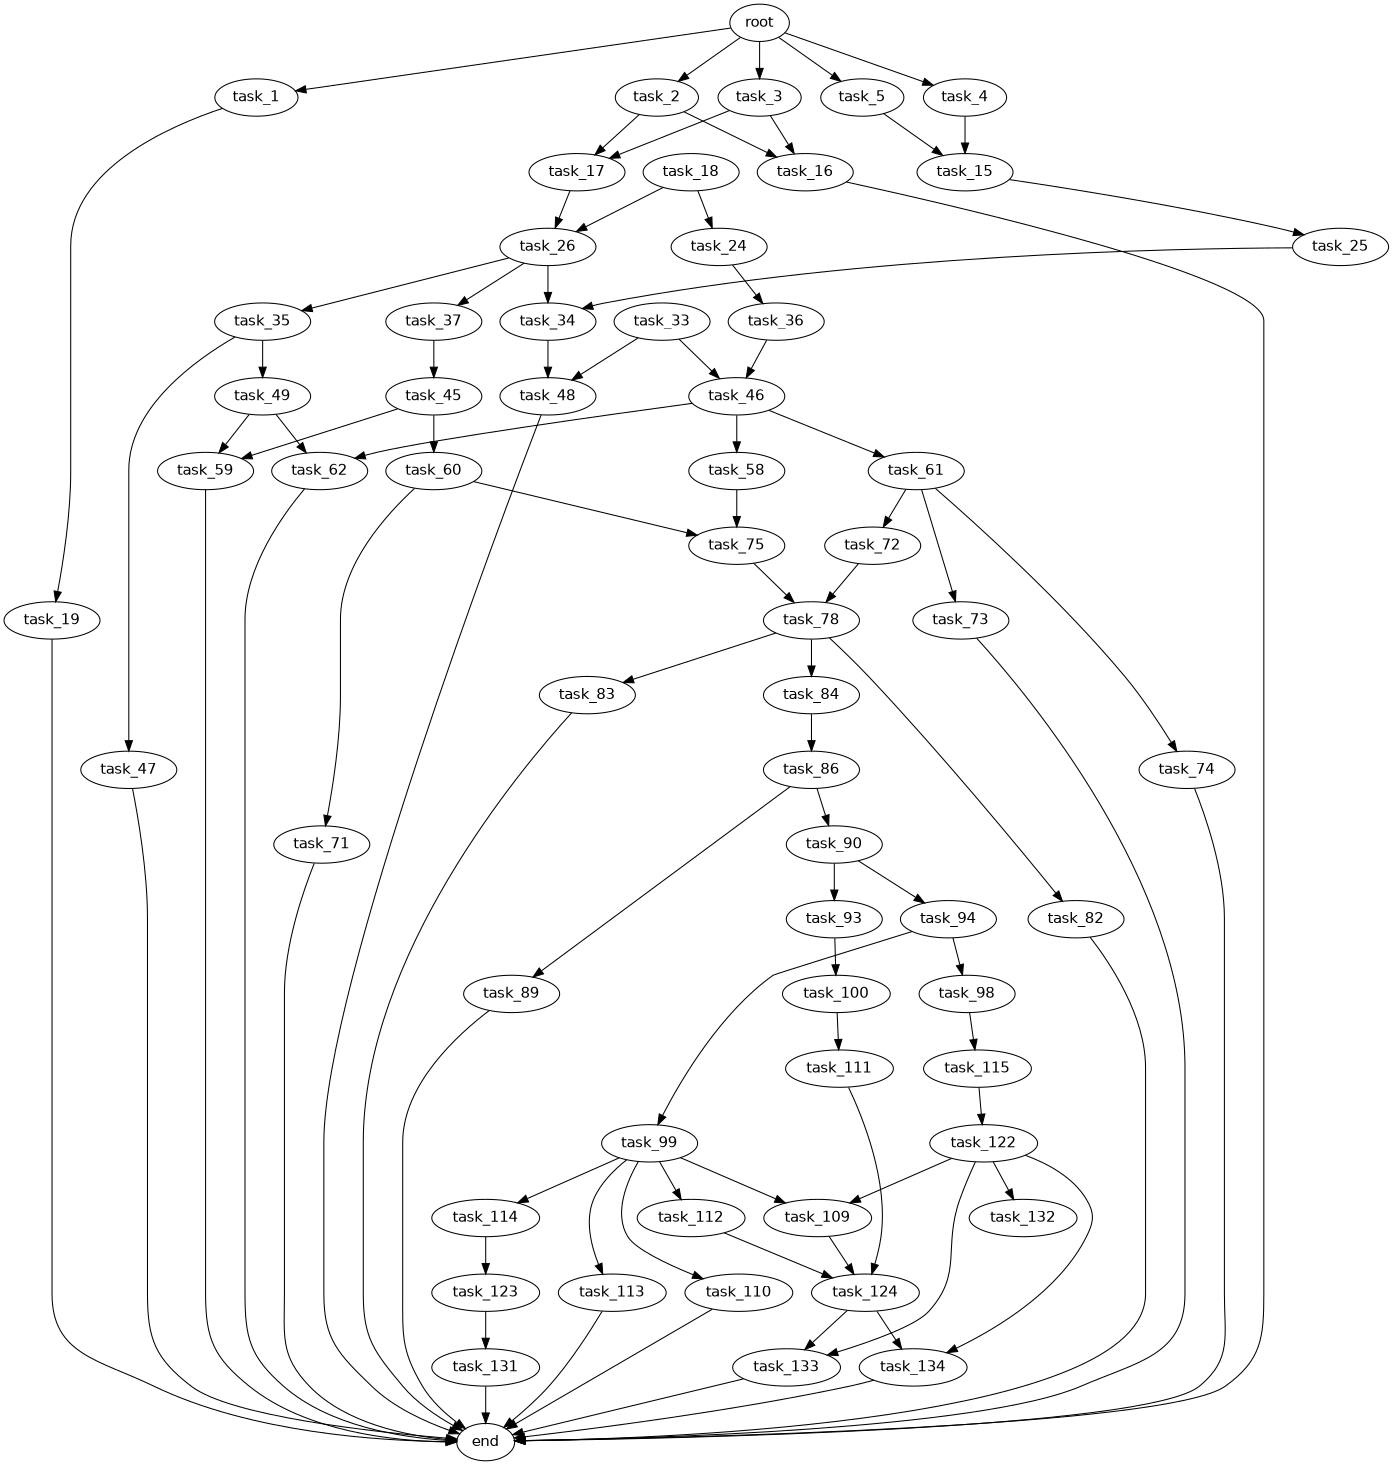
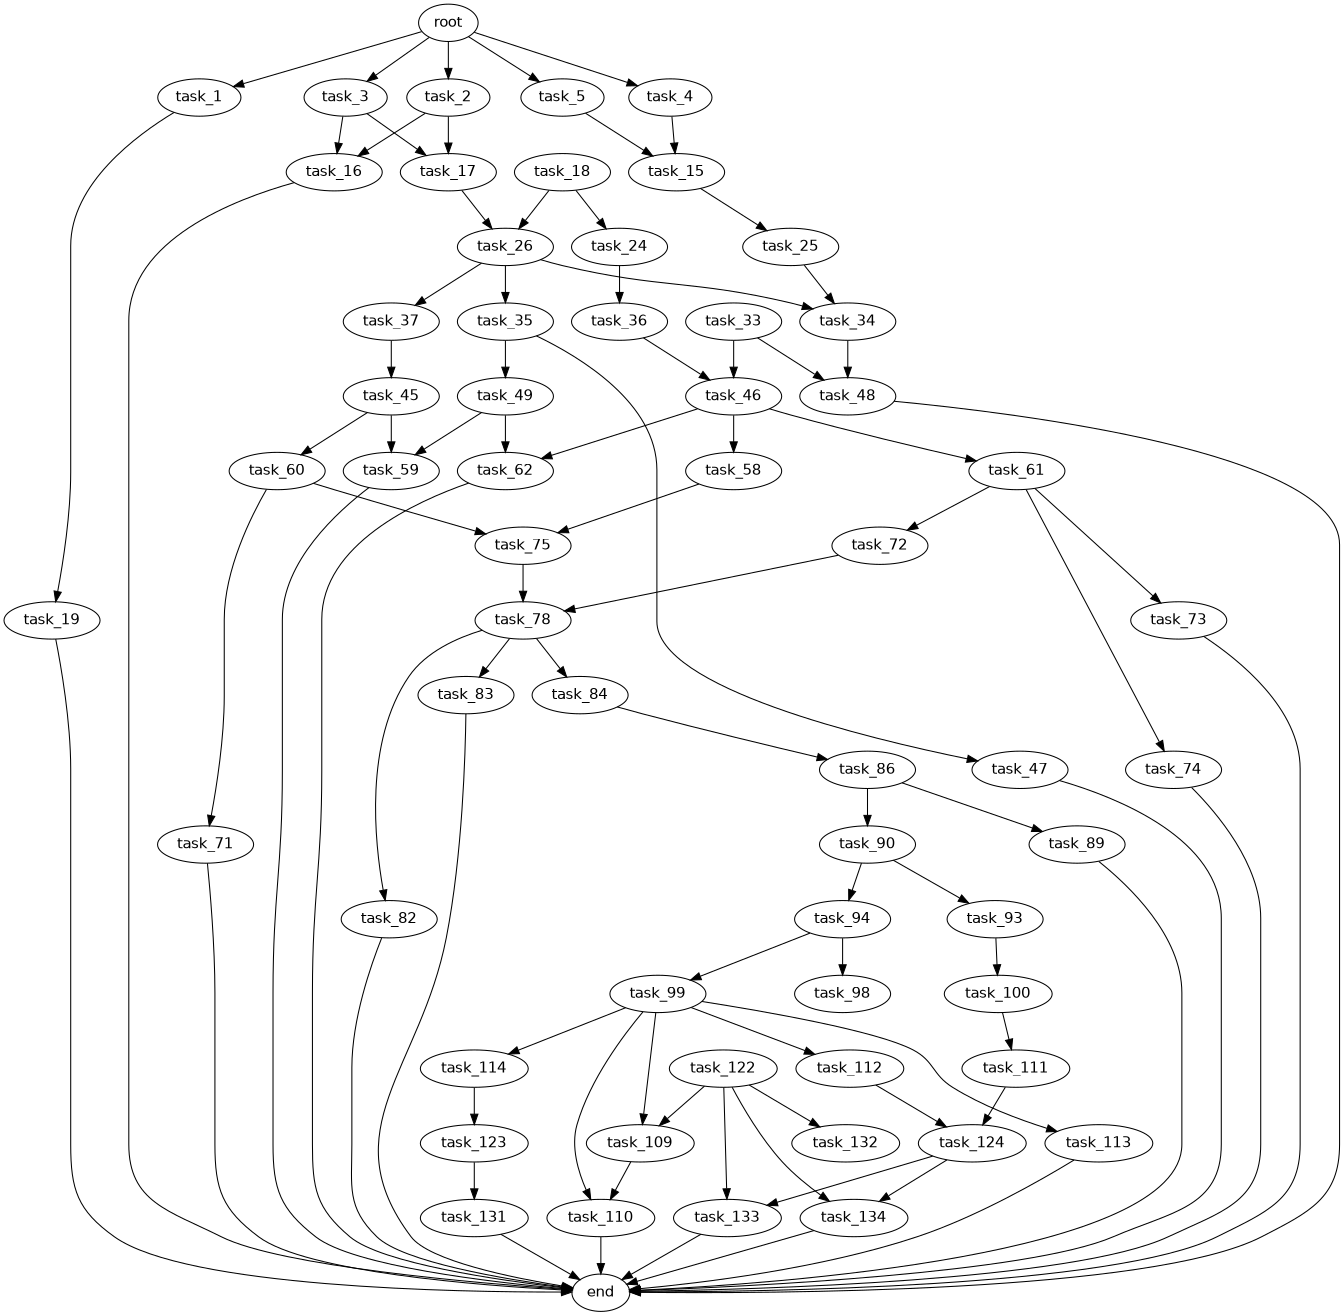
(977, 1069) -> none
(839, 1251) -> (623, 1176)
